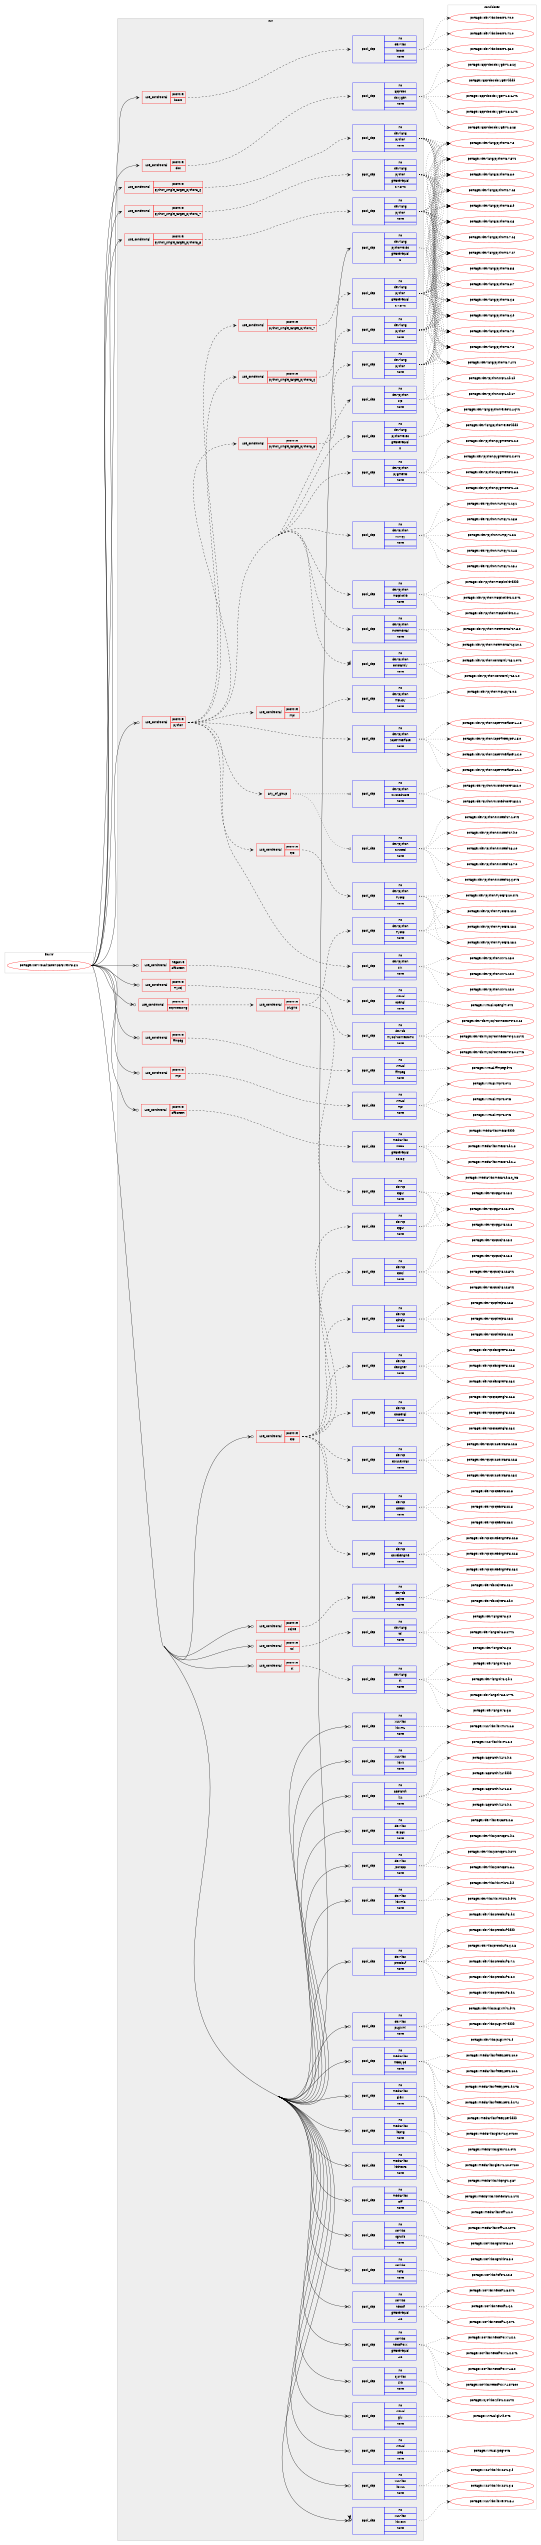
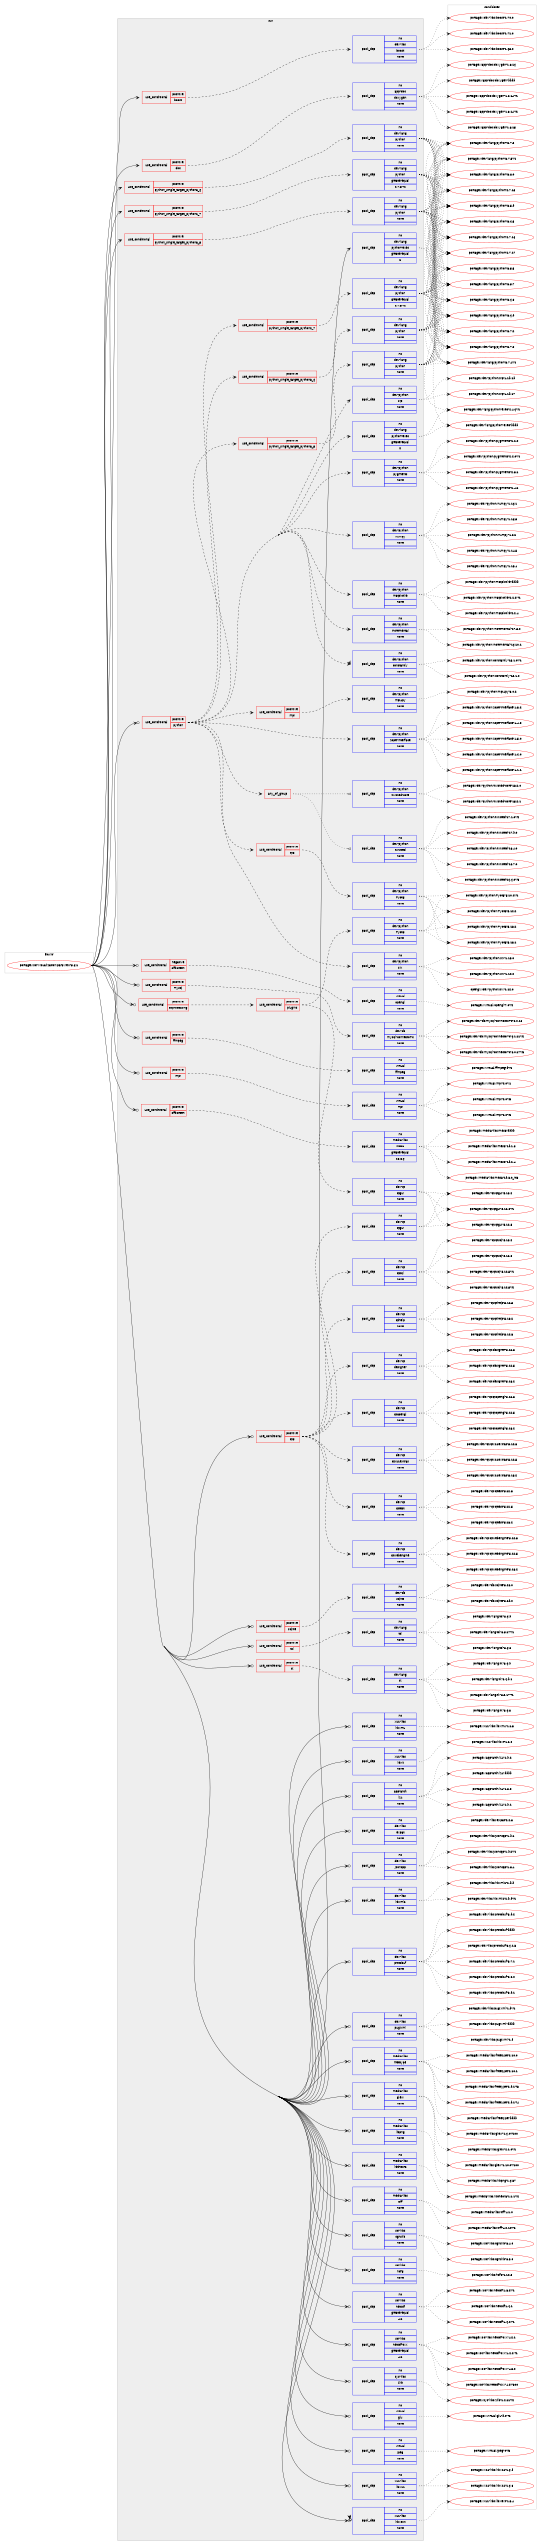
none -> (492, 708)
(492, 739) -> (492, 739)
(492, 990) -> (492, 990)
